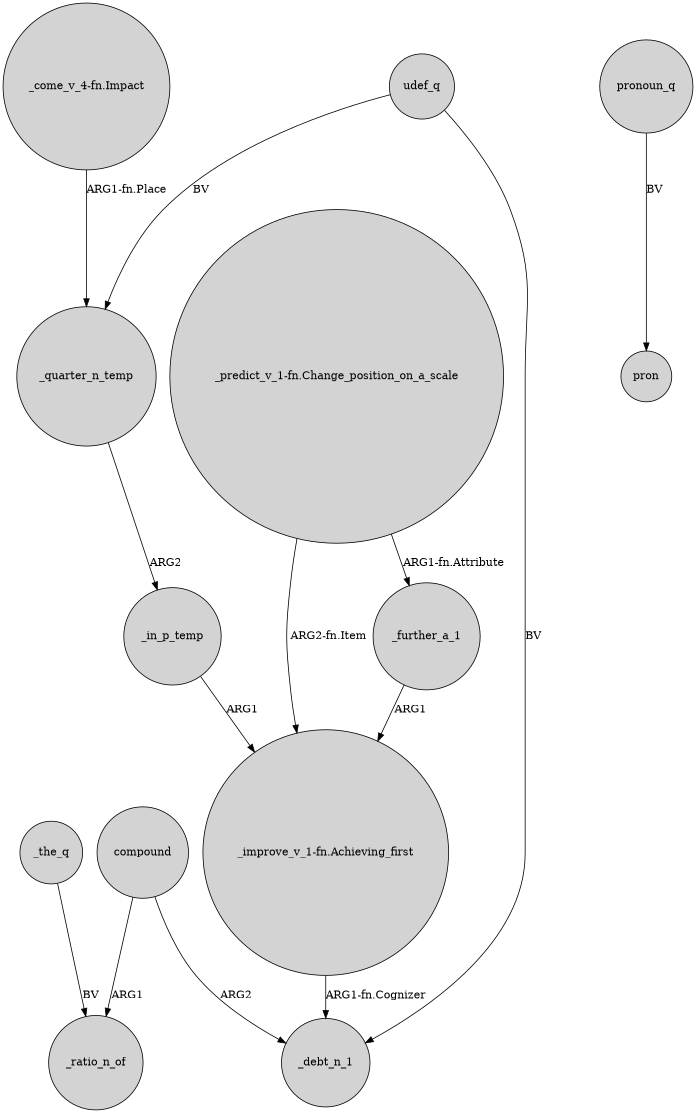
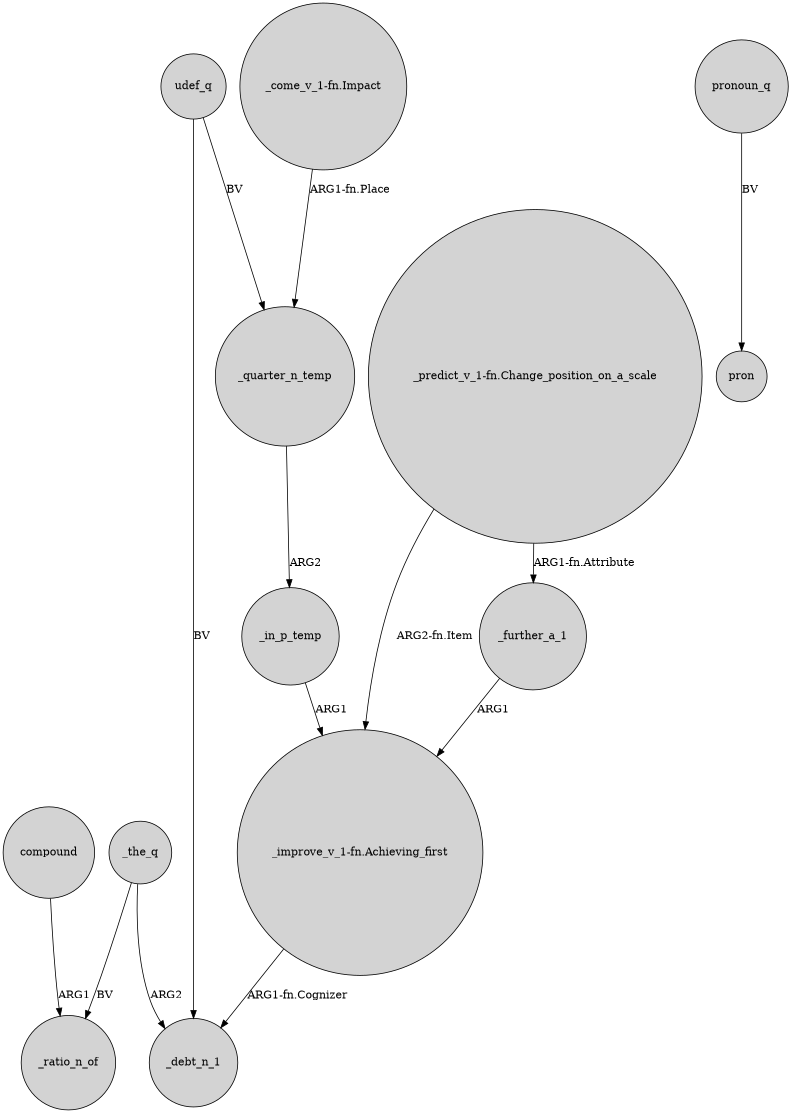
(86, 86) -> (323, 86)
(201, 981) -> (140, 955)
